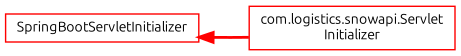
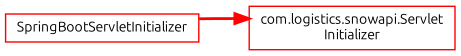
(231, 37) -> (217, 19)
